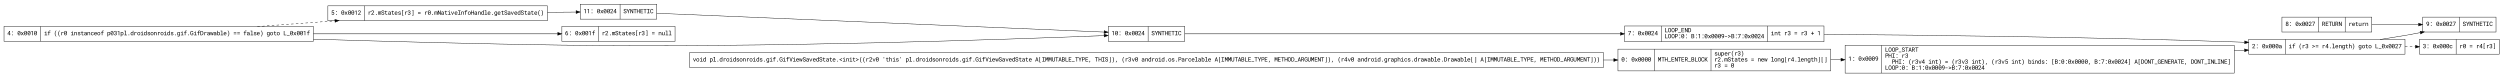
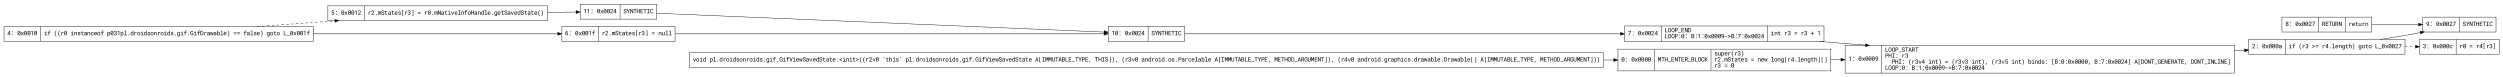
(2034, 37) -> (1842, 43)
(709, 45) -> (890, 34)
